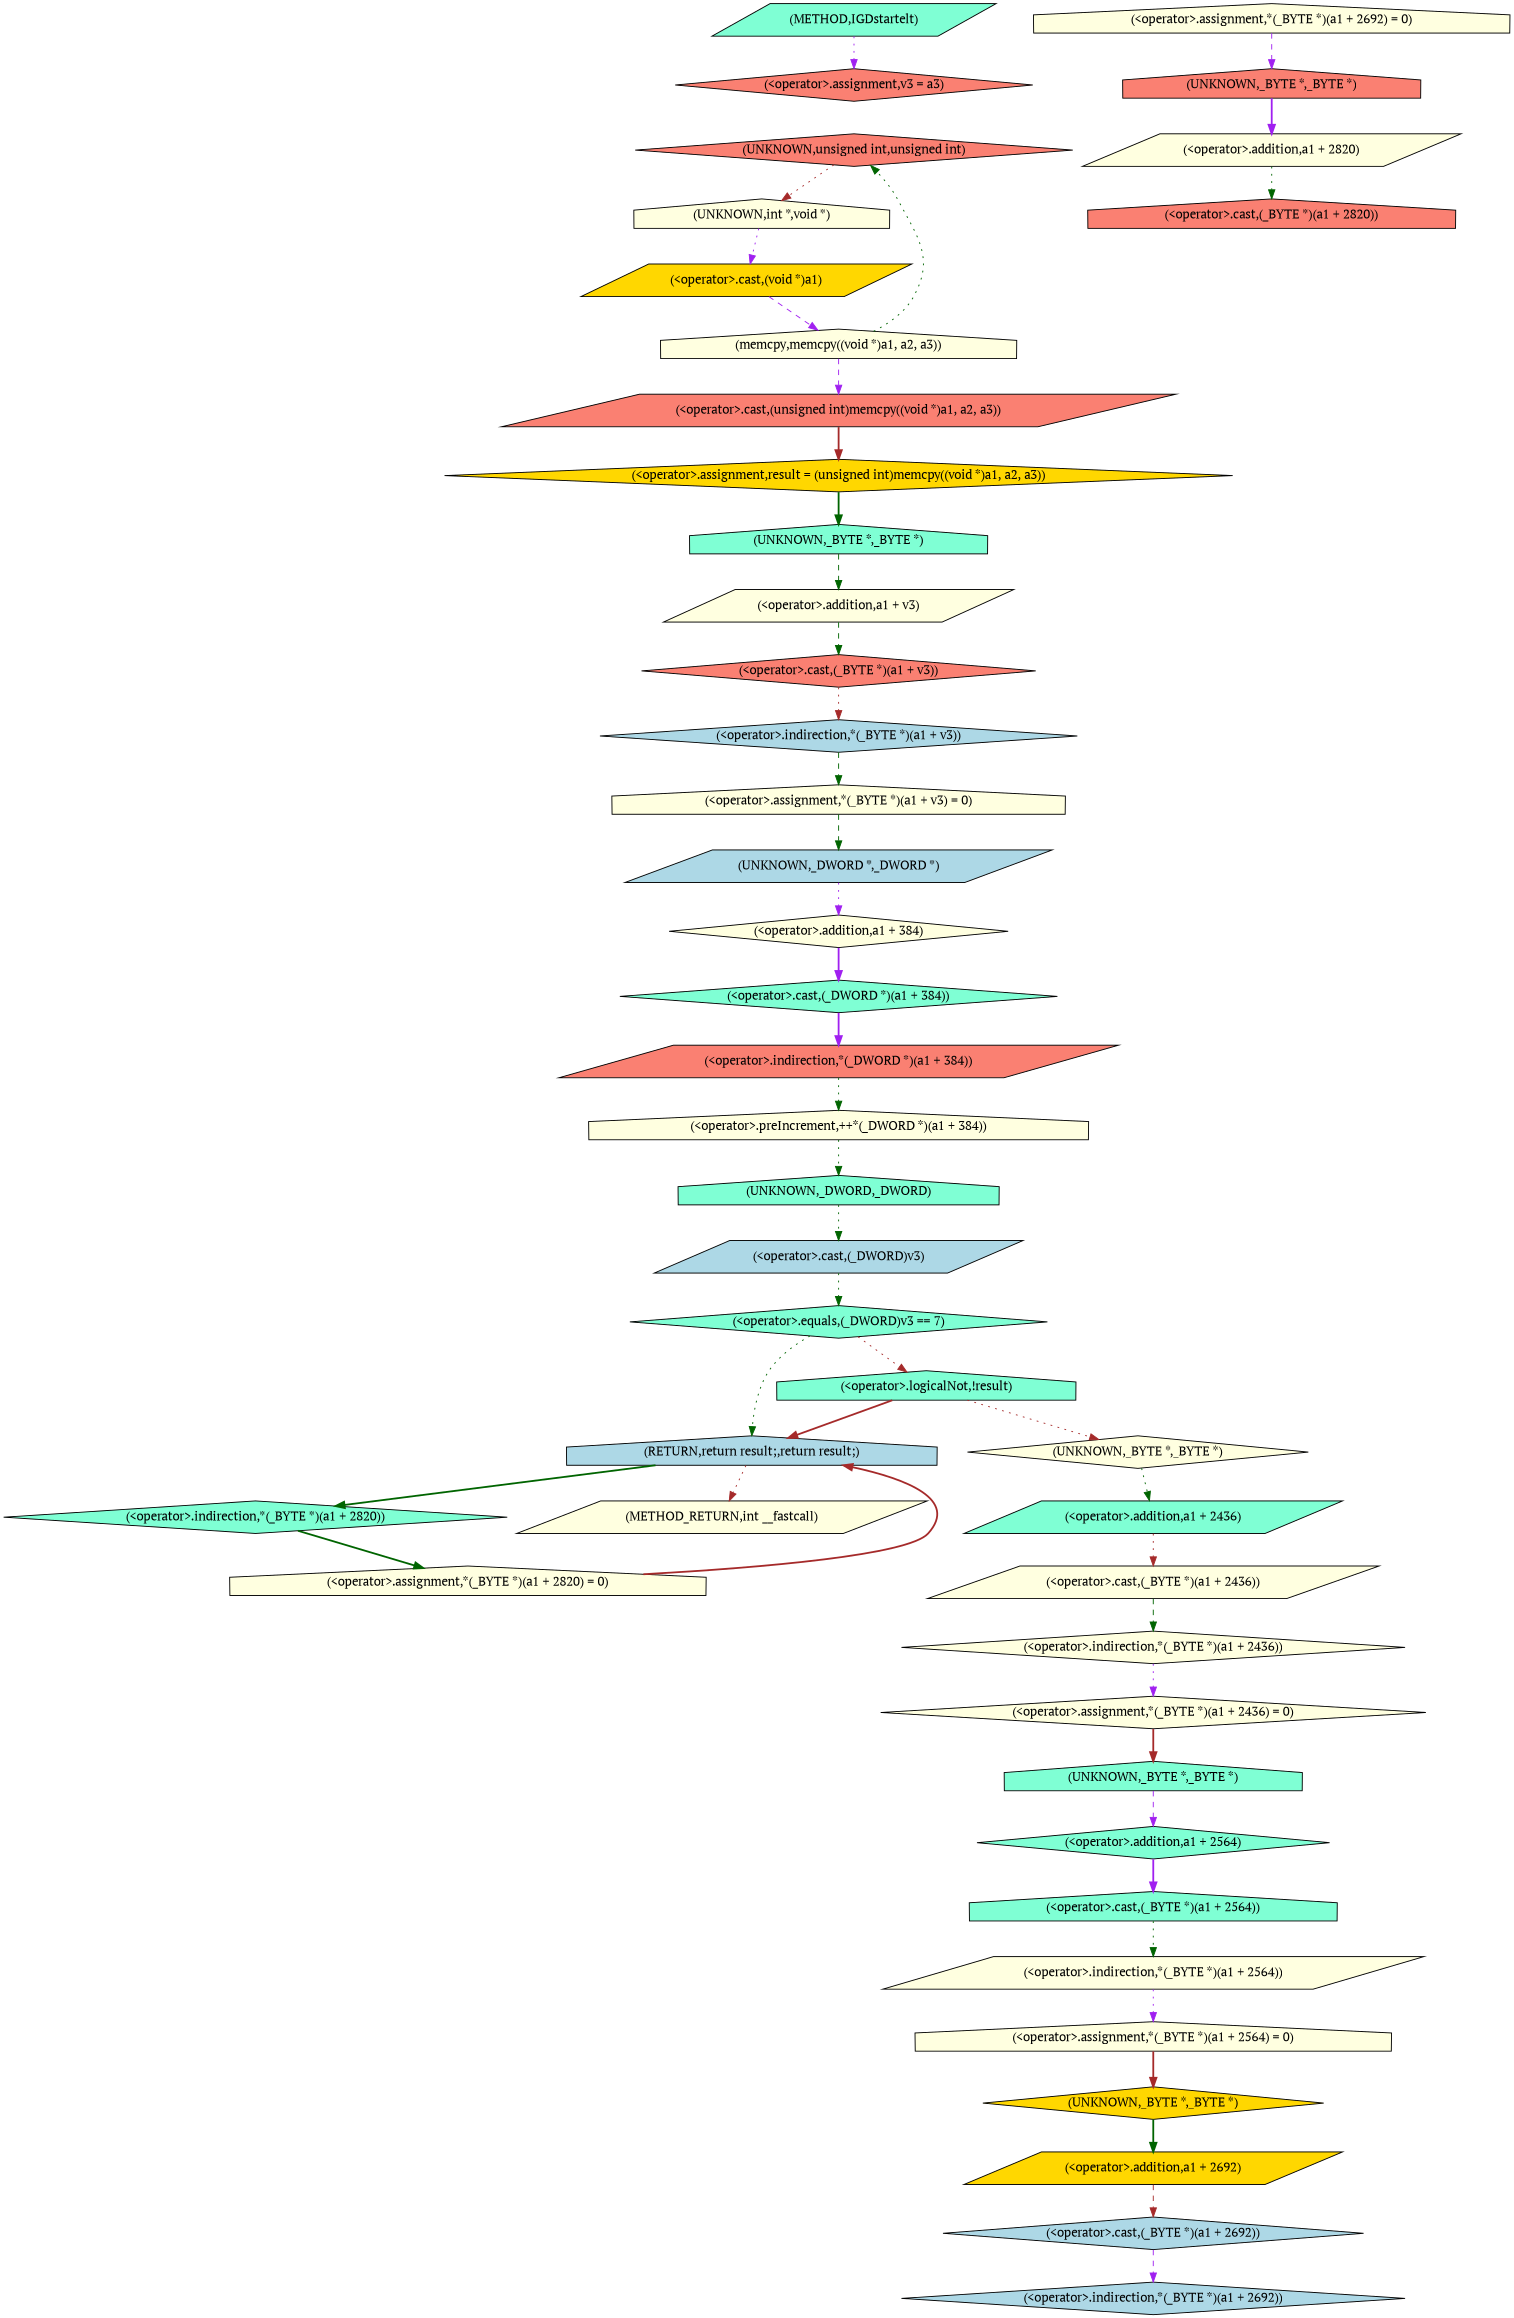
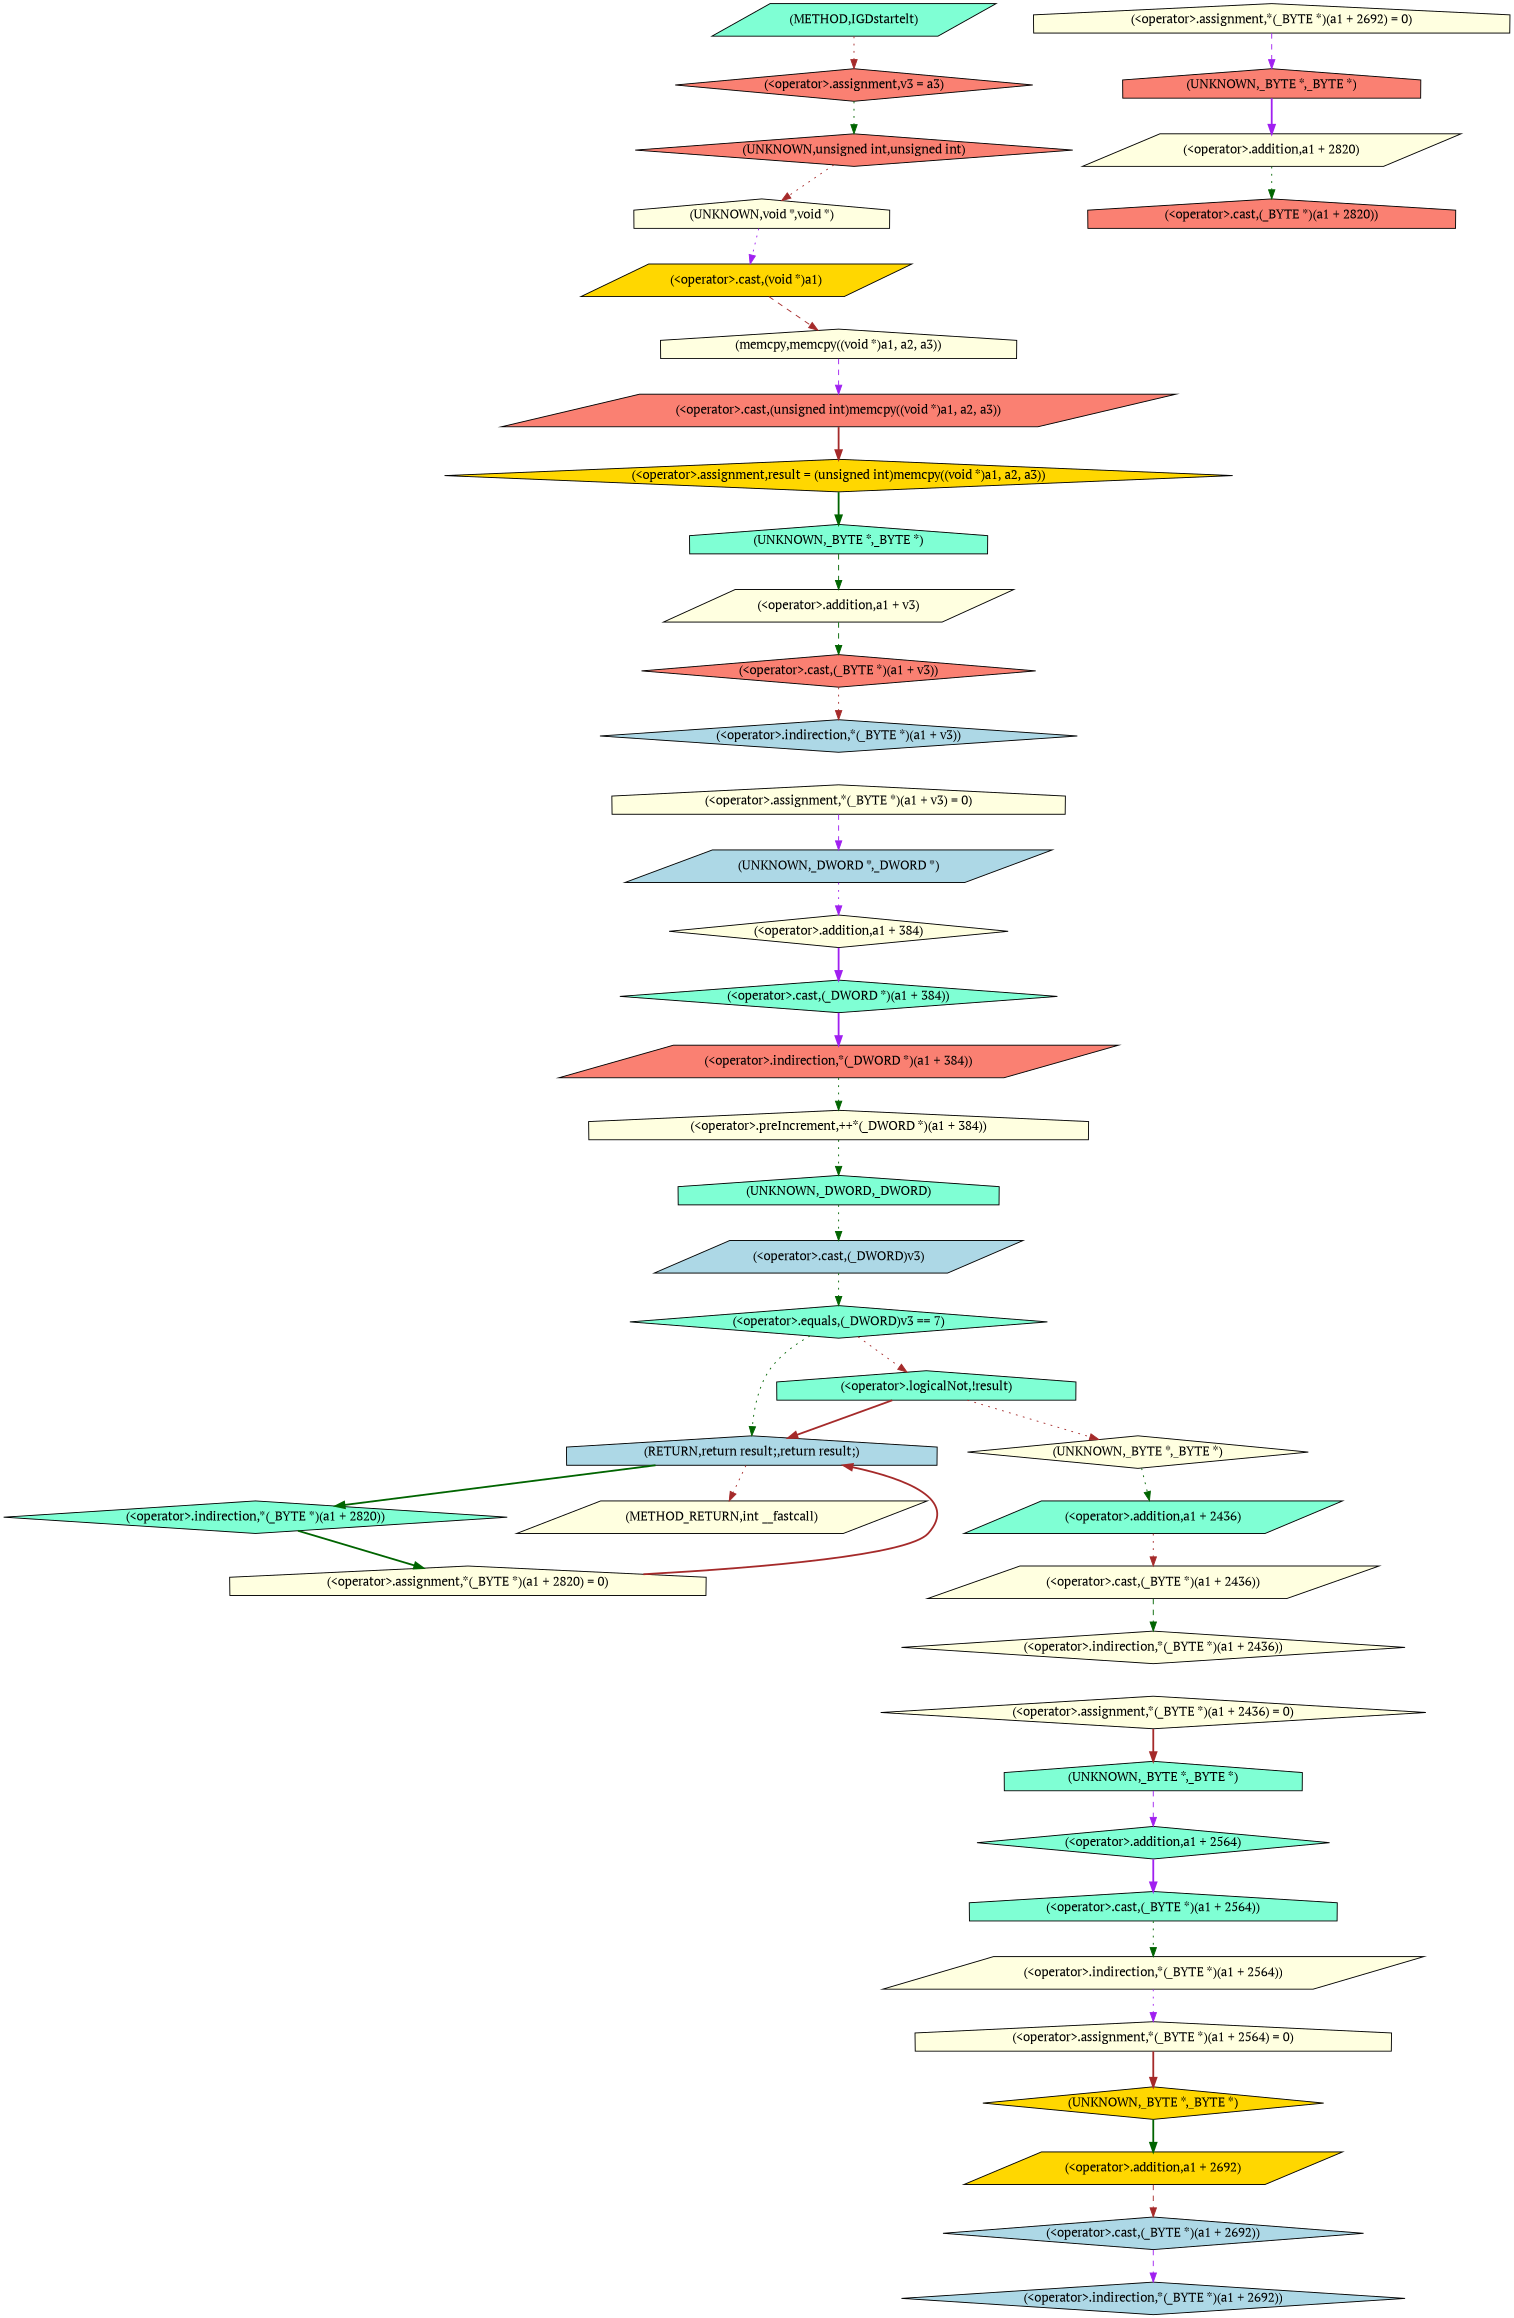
(854, 48) -> (854, 48)
(762, 215) -> (762, 215)
(923, 256) -> (854, 113)
(790, 311) -> (790, 311)
(839, 764) -> none
(839, 828) -> (839, 828)
(1153, 1676) -> none
